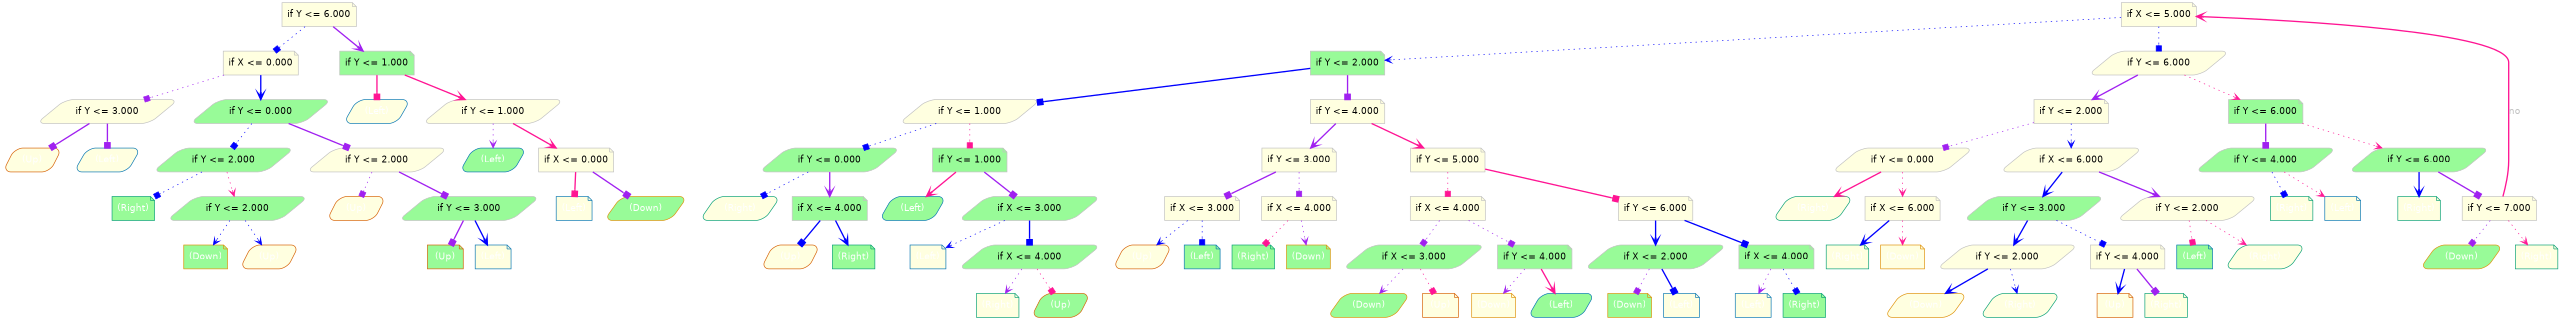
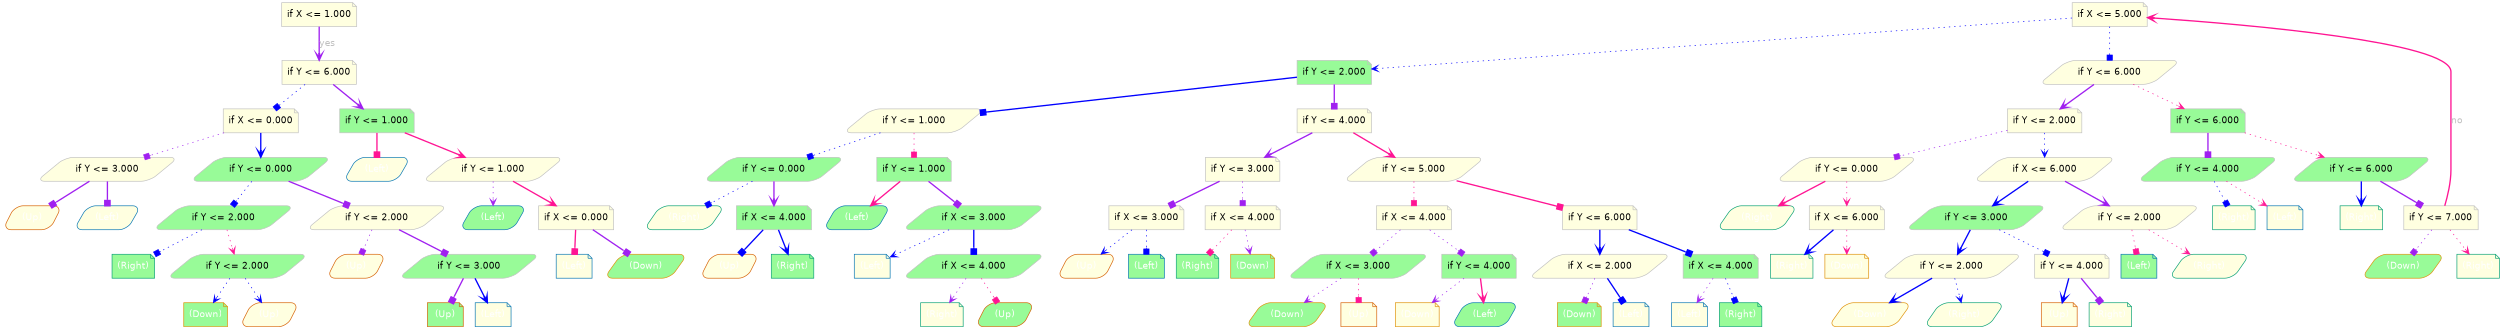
none -> (319, 15)
(1448, 160) -> (1414, 169)
(1656, 257) -> (1600, 266)
